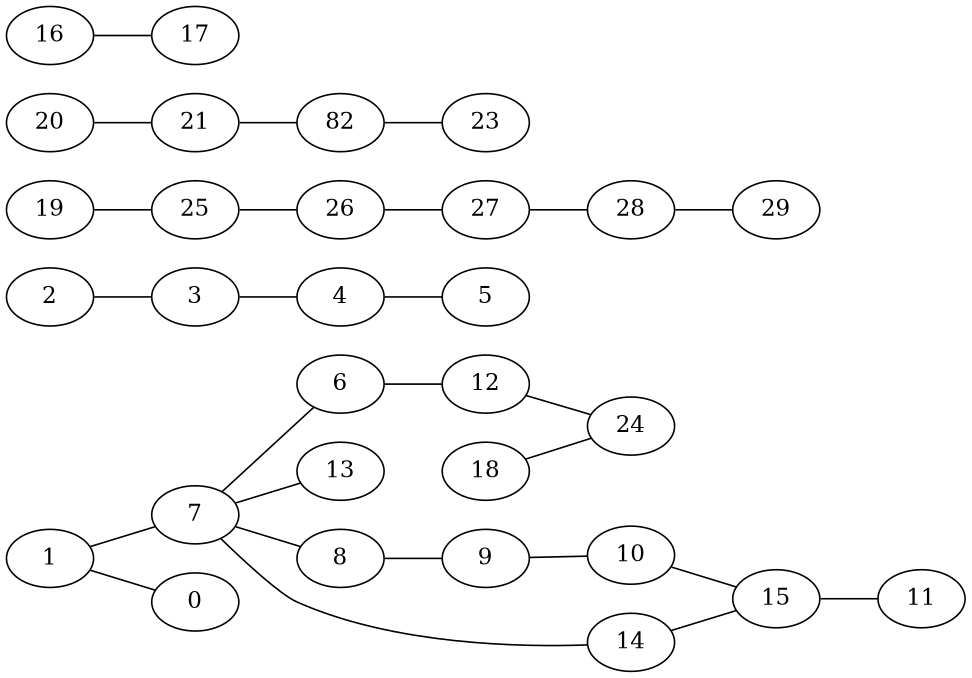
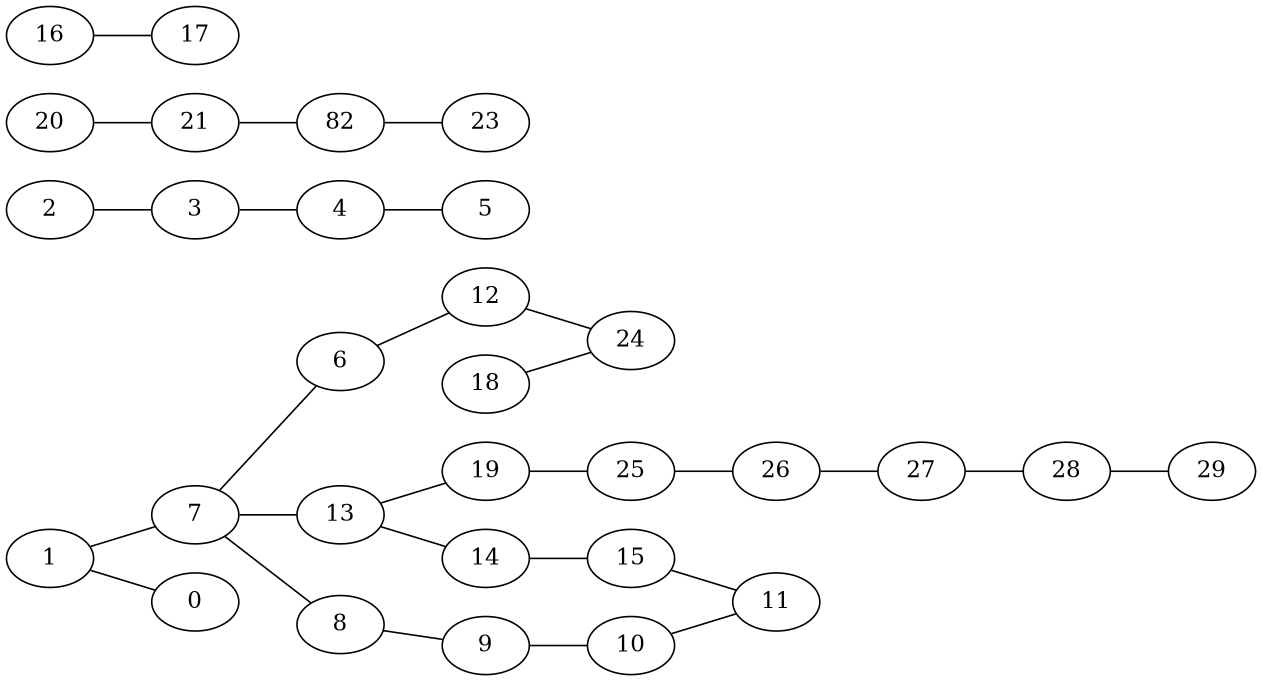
none -> (413, 493)
(704, 577) -> (704, 624)
(391, 631) -> (413, 537)
